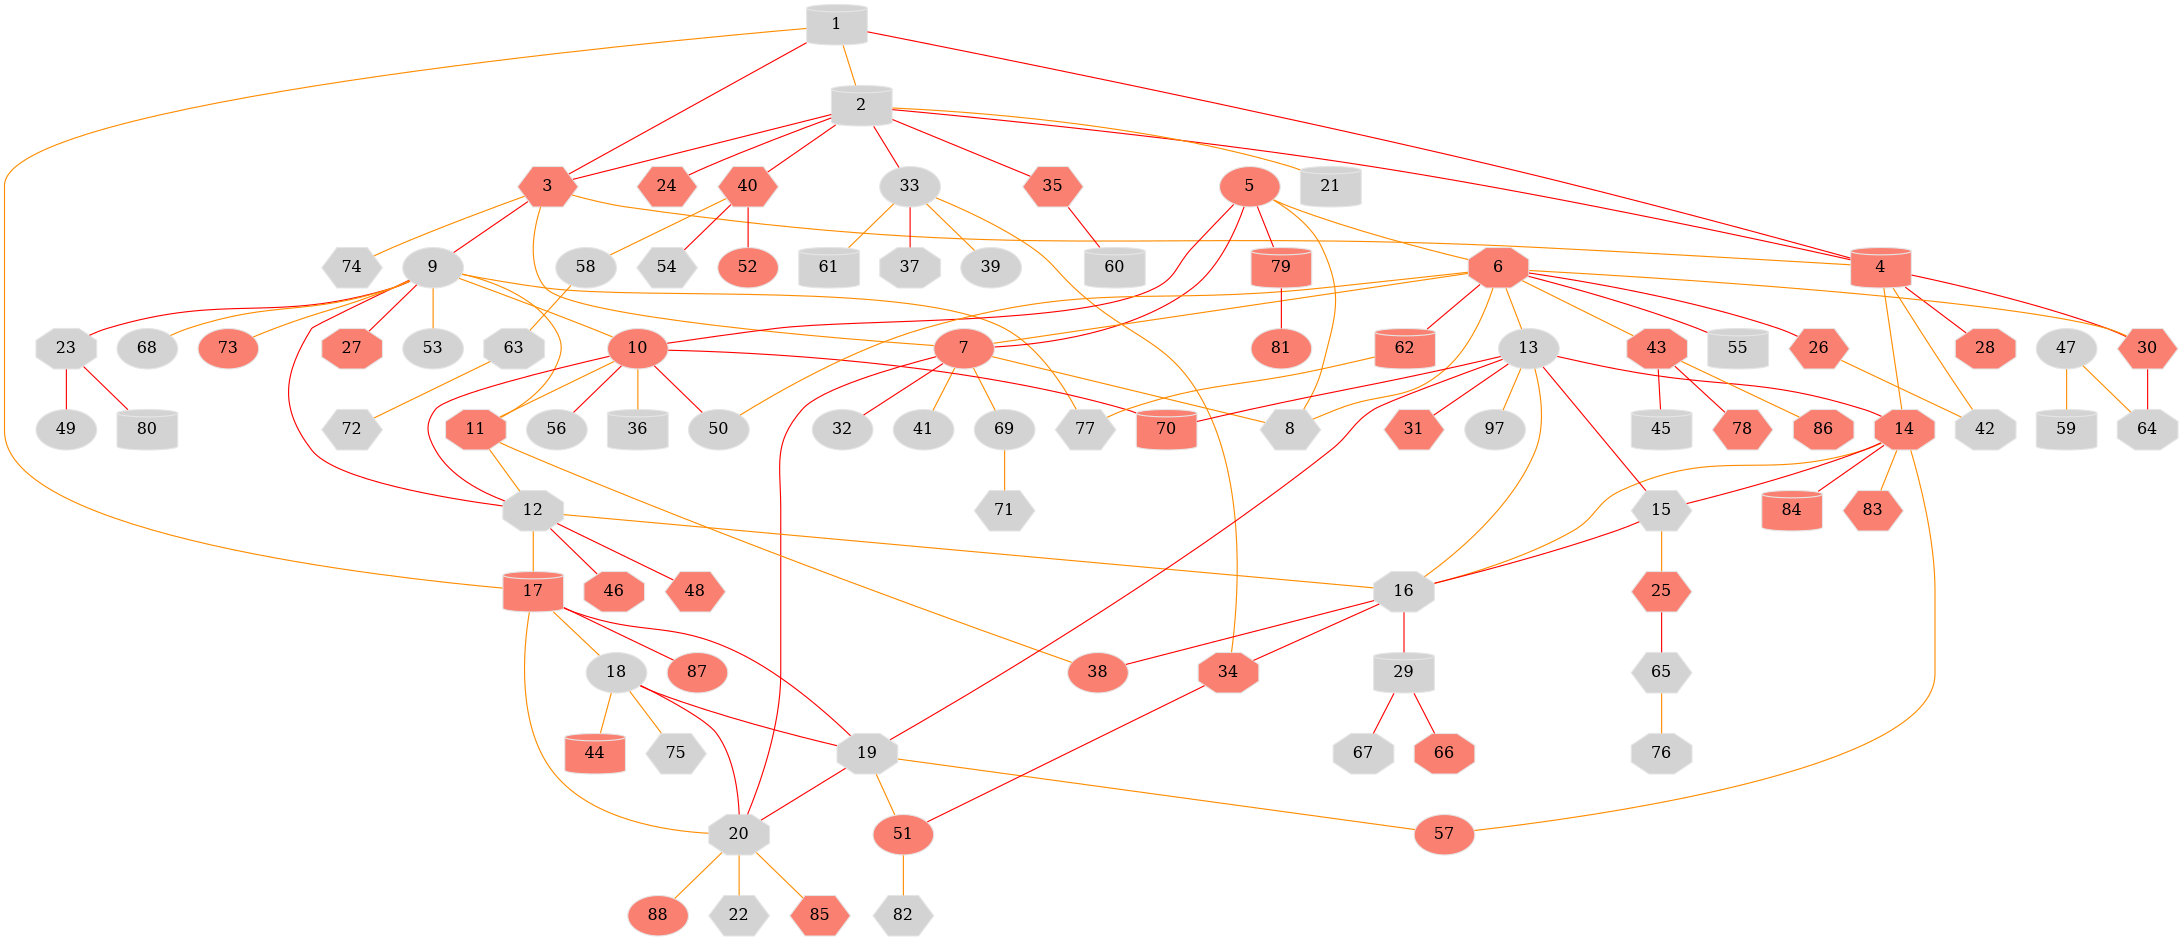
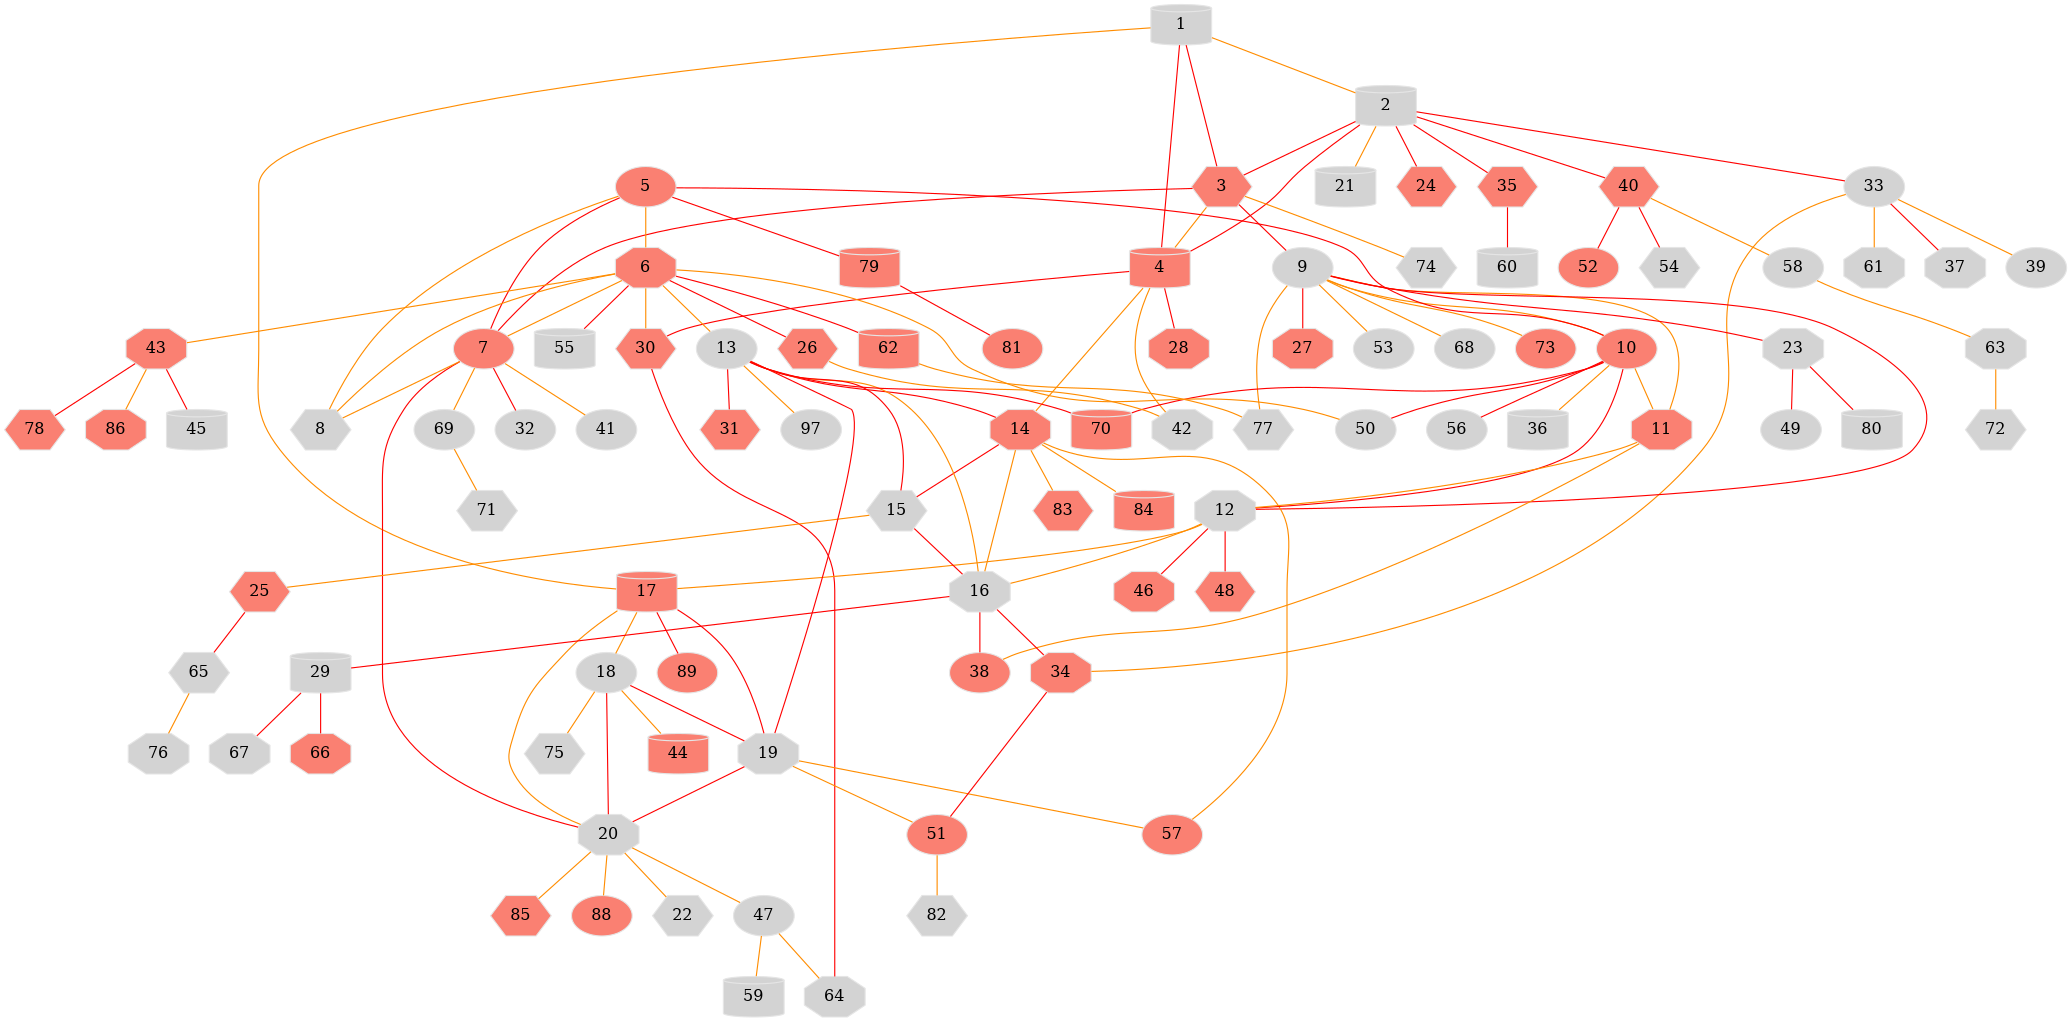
(829, 268) -> (1874, 268)
(696, 323) -> (829, 208)
(1851, 468) -> (1079, 468)
(698, 673) -> (687, 673)
none -> (686, 875)
